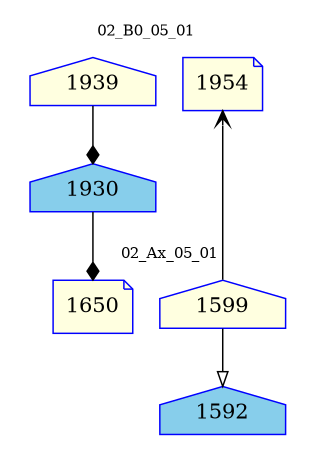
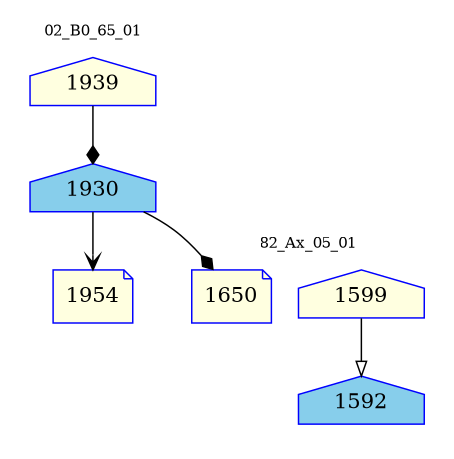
(146, 32) -> (93, 32)
(223, 203) -> (93, 233)
(170, 254) -> (308, 244)
